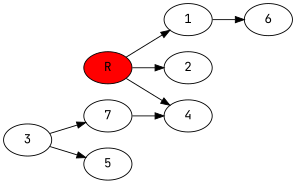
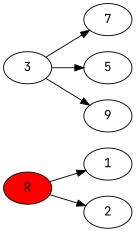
(268, 20) -> none
none -> (108, 116)
(188, 116) -> none
